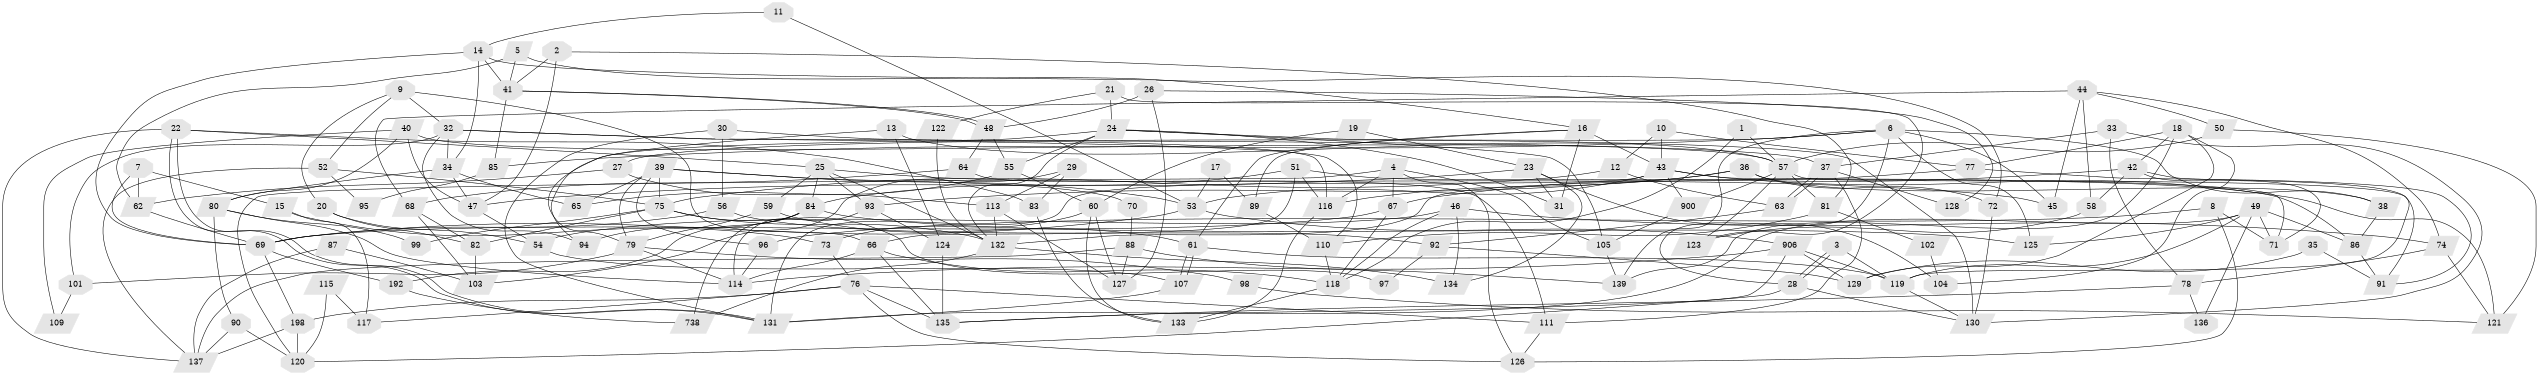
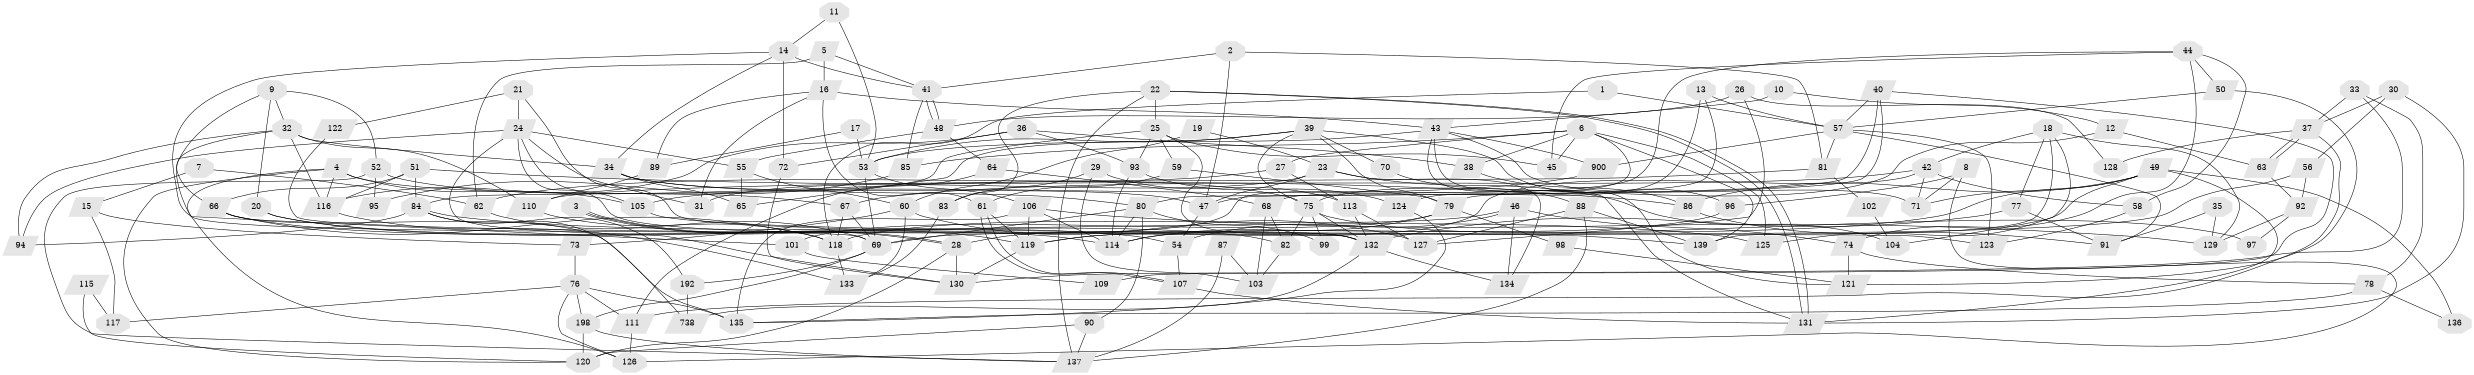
(1788, 147) -> none
(118, 219) -> (1067, 218)
(1790, 246) -> (1029, 207)
